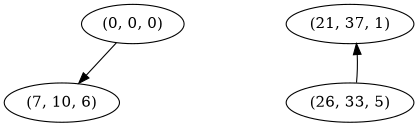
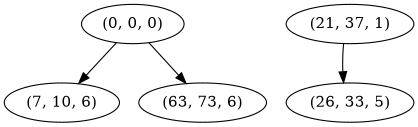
(357, 69) -> (343, 58)
none -> (203, 103)
